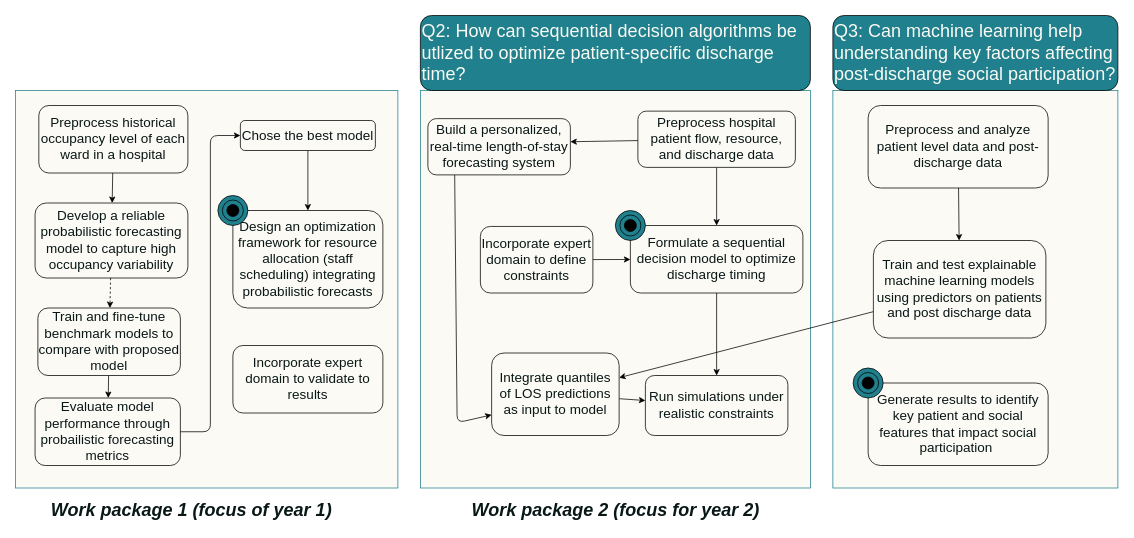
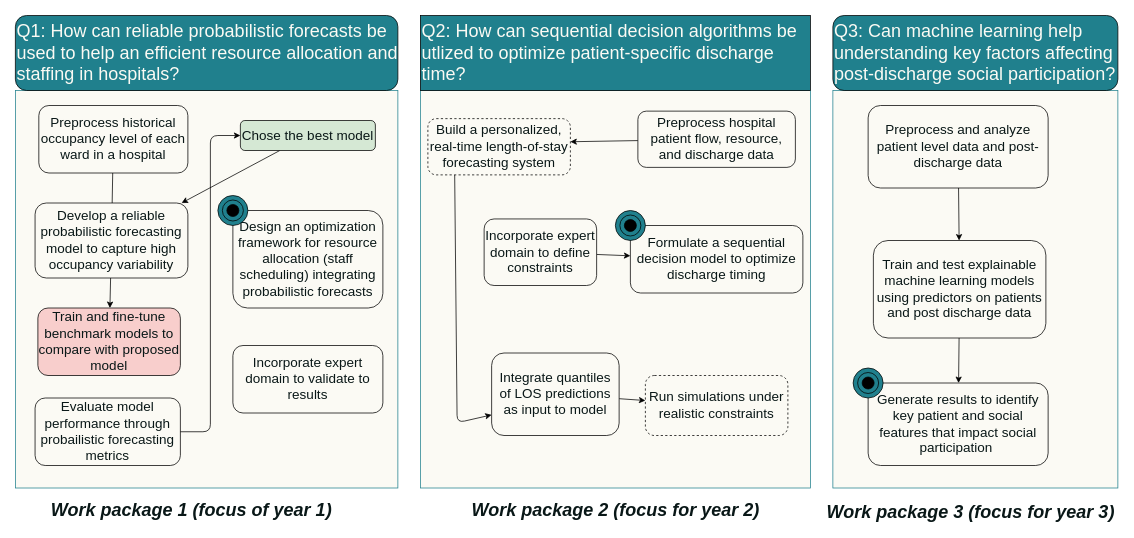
none -> (207, 53)
(615, 53) -> (615, 53)
(308, 135) -> (308, 135)
(499, 147) -> (499, 147)
(717, 193) -> none
(112, 196) -> (112, 198)
(308, 204) -> (233, 176)
(537, 260) -> (540, 252)
(110, 289) -> (110, 289)
(717, 331) -> none
(109, 342) -> (109, 342)
(748, 344) -> (959, 368)
(108, 384) -> none
(717, 405) -> (717, 405)
none -> (971, 512)
